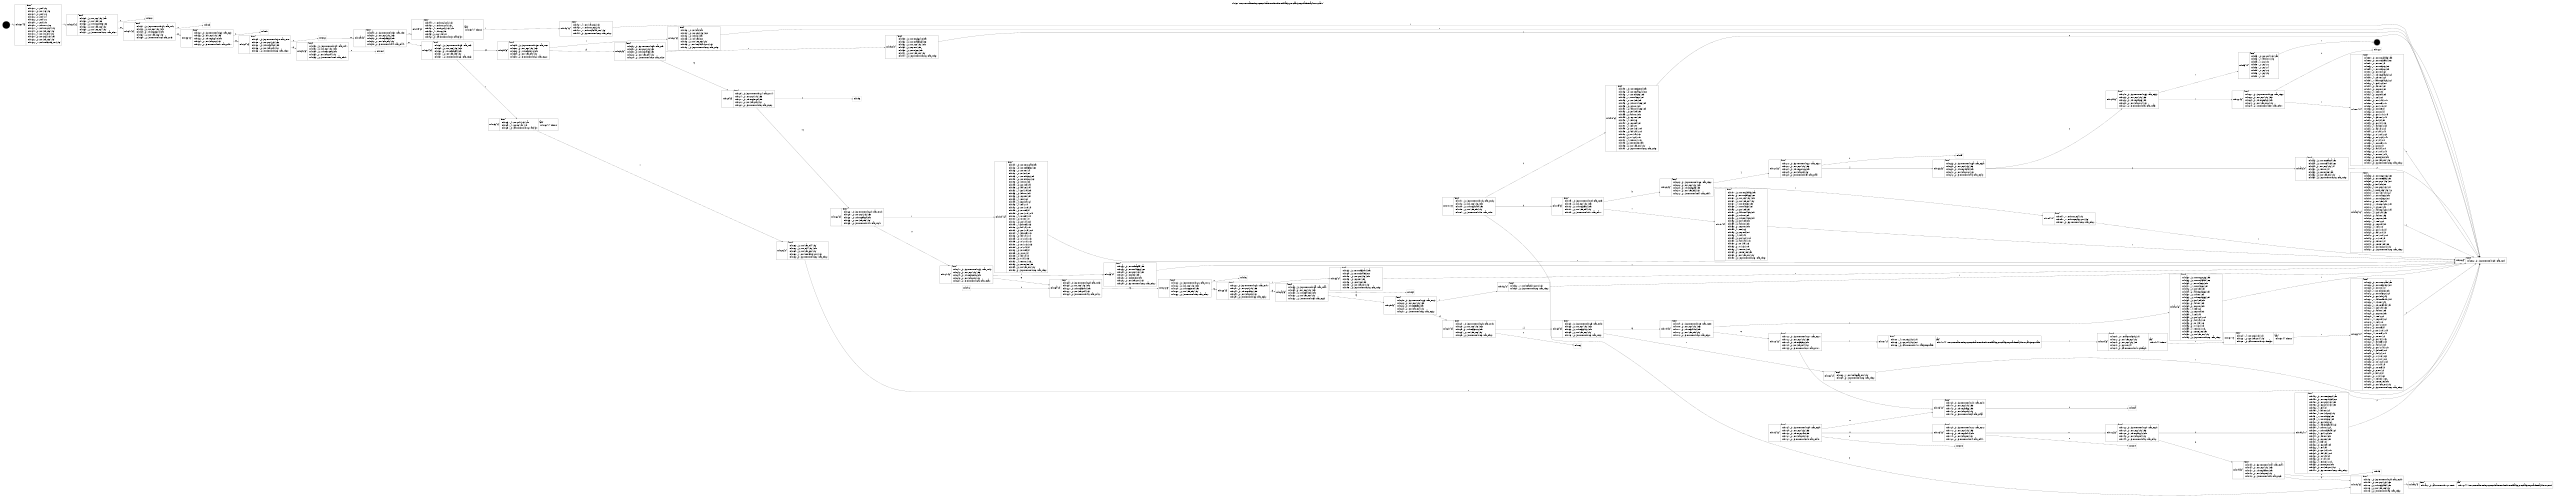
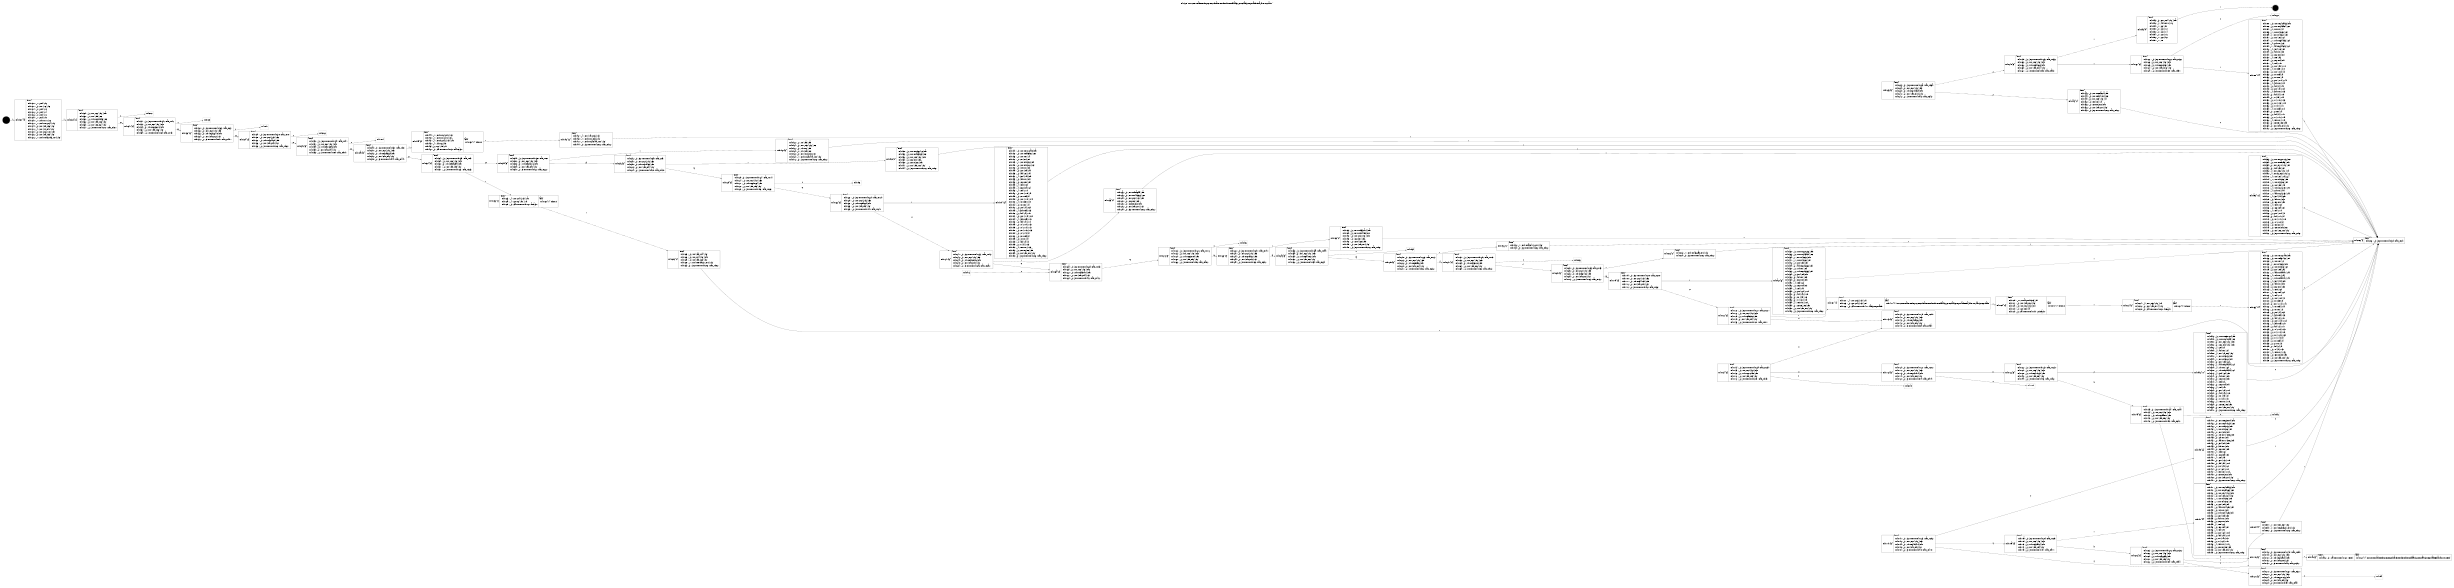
(340, 38) -> (351, 150)
(1877, 169) -> none
(2132, 408) -> none
